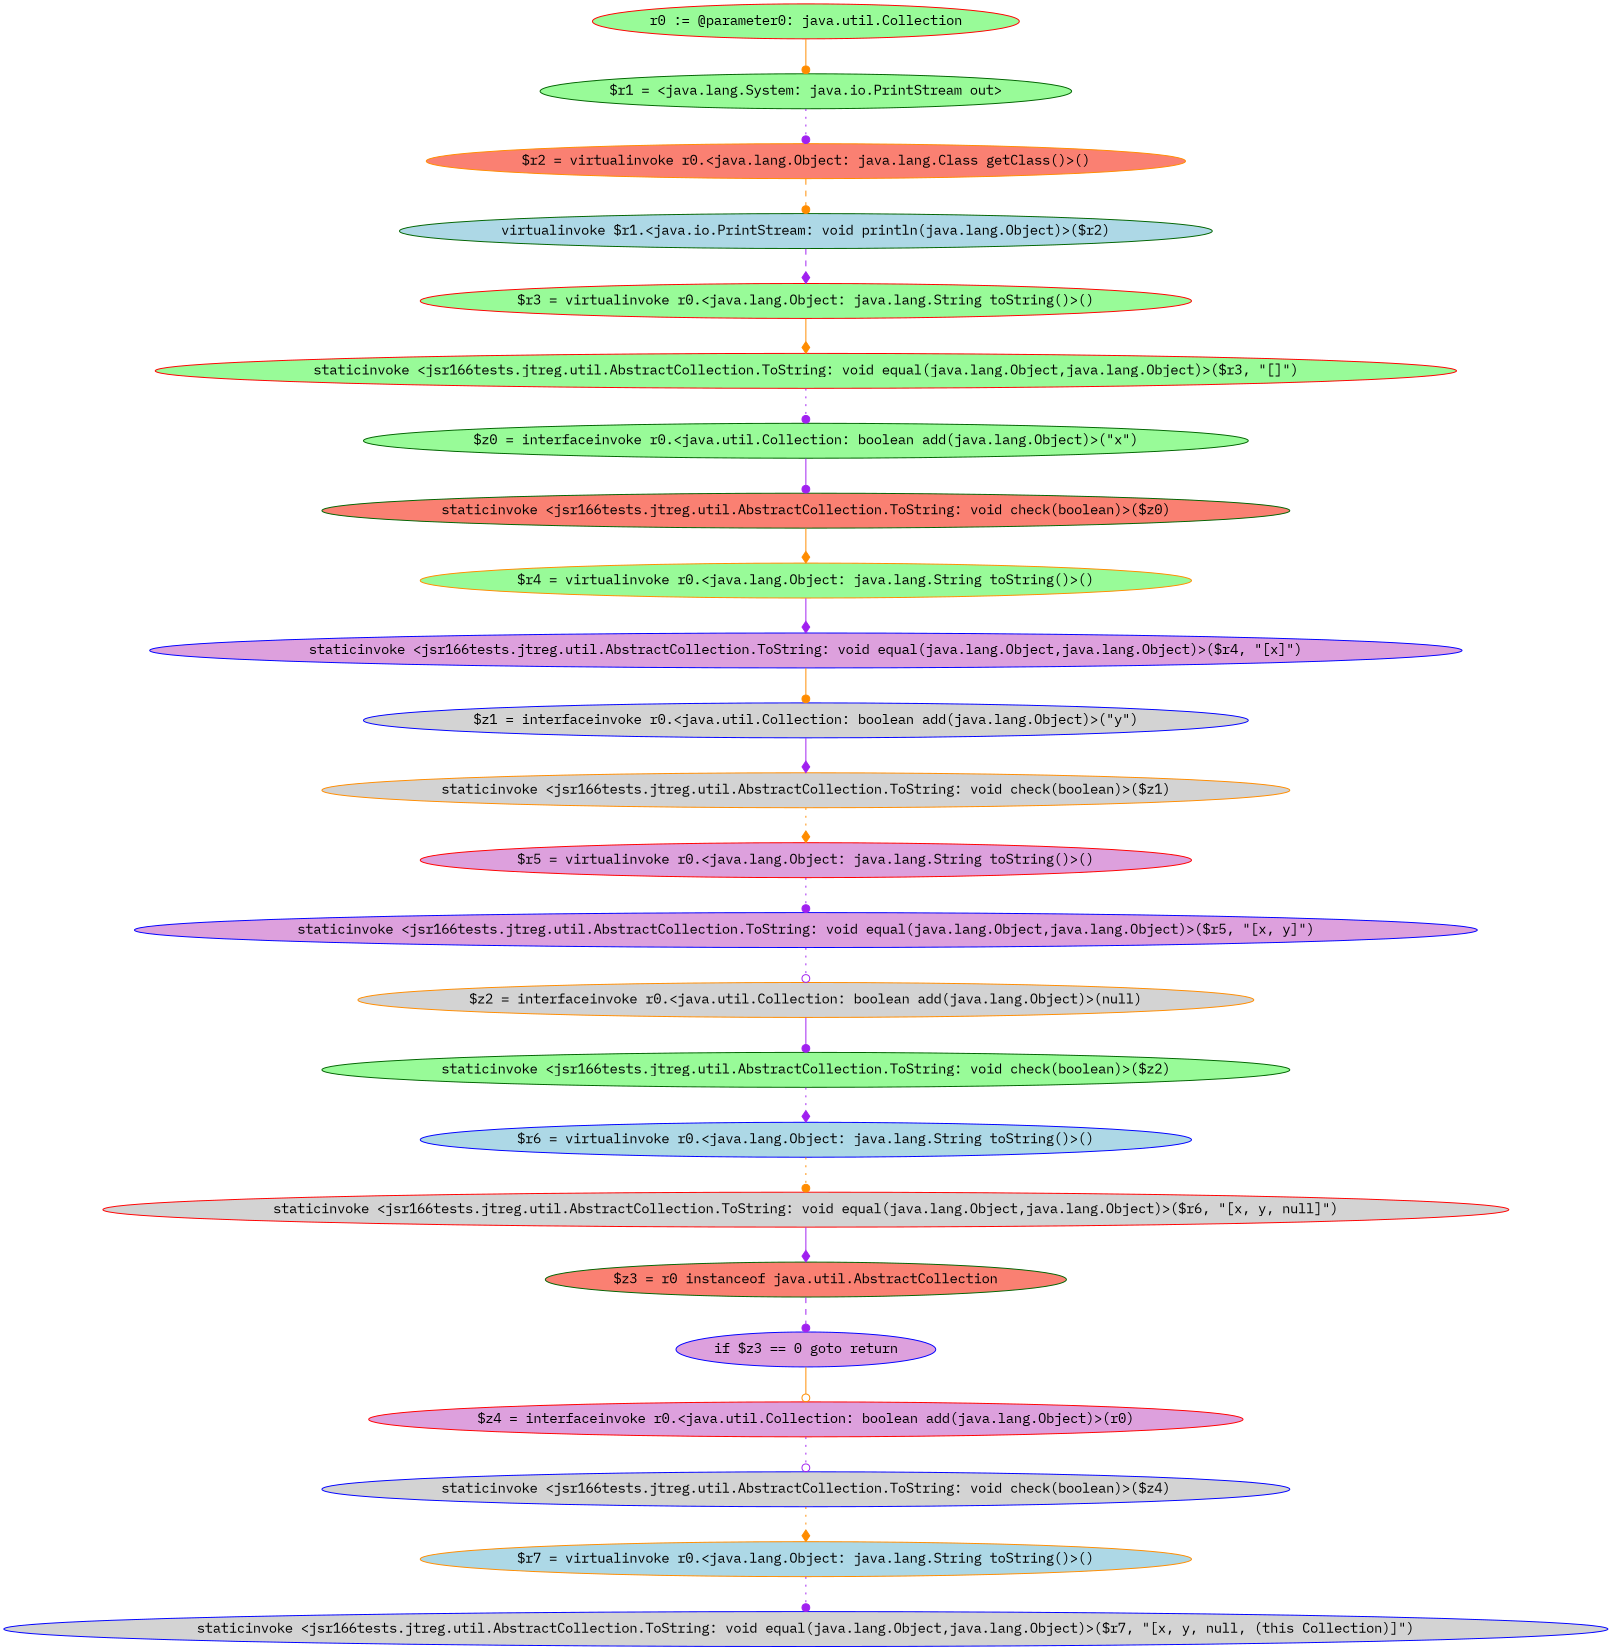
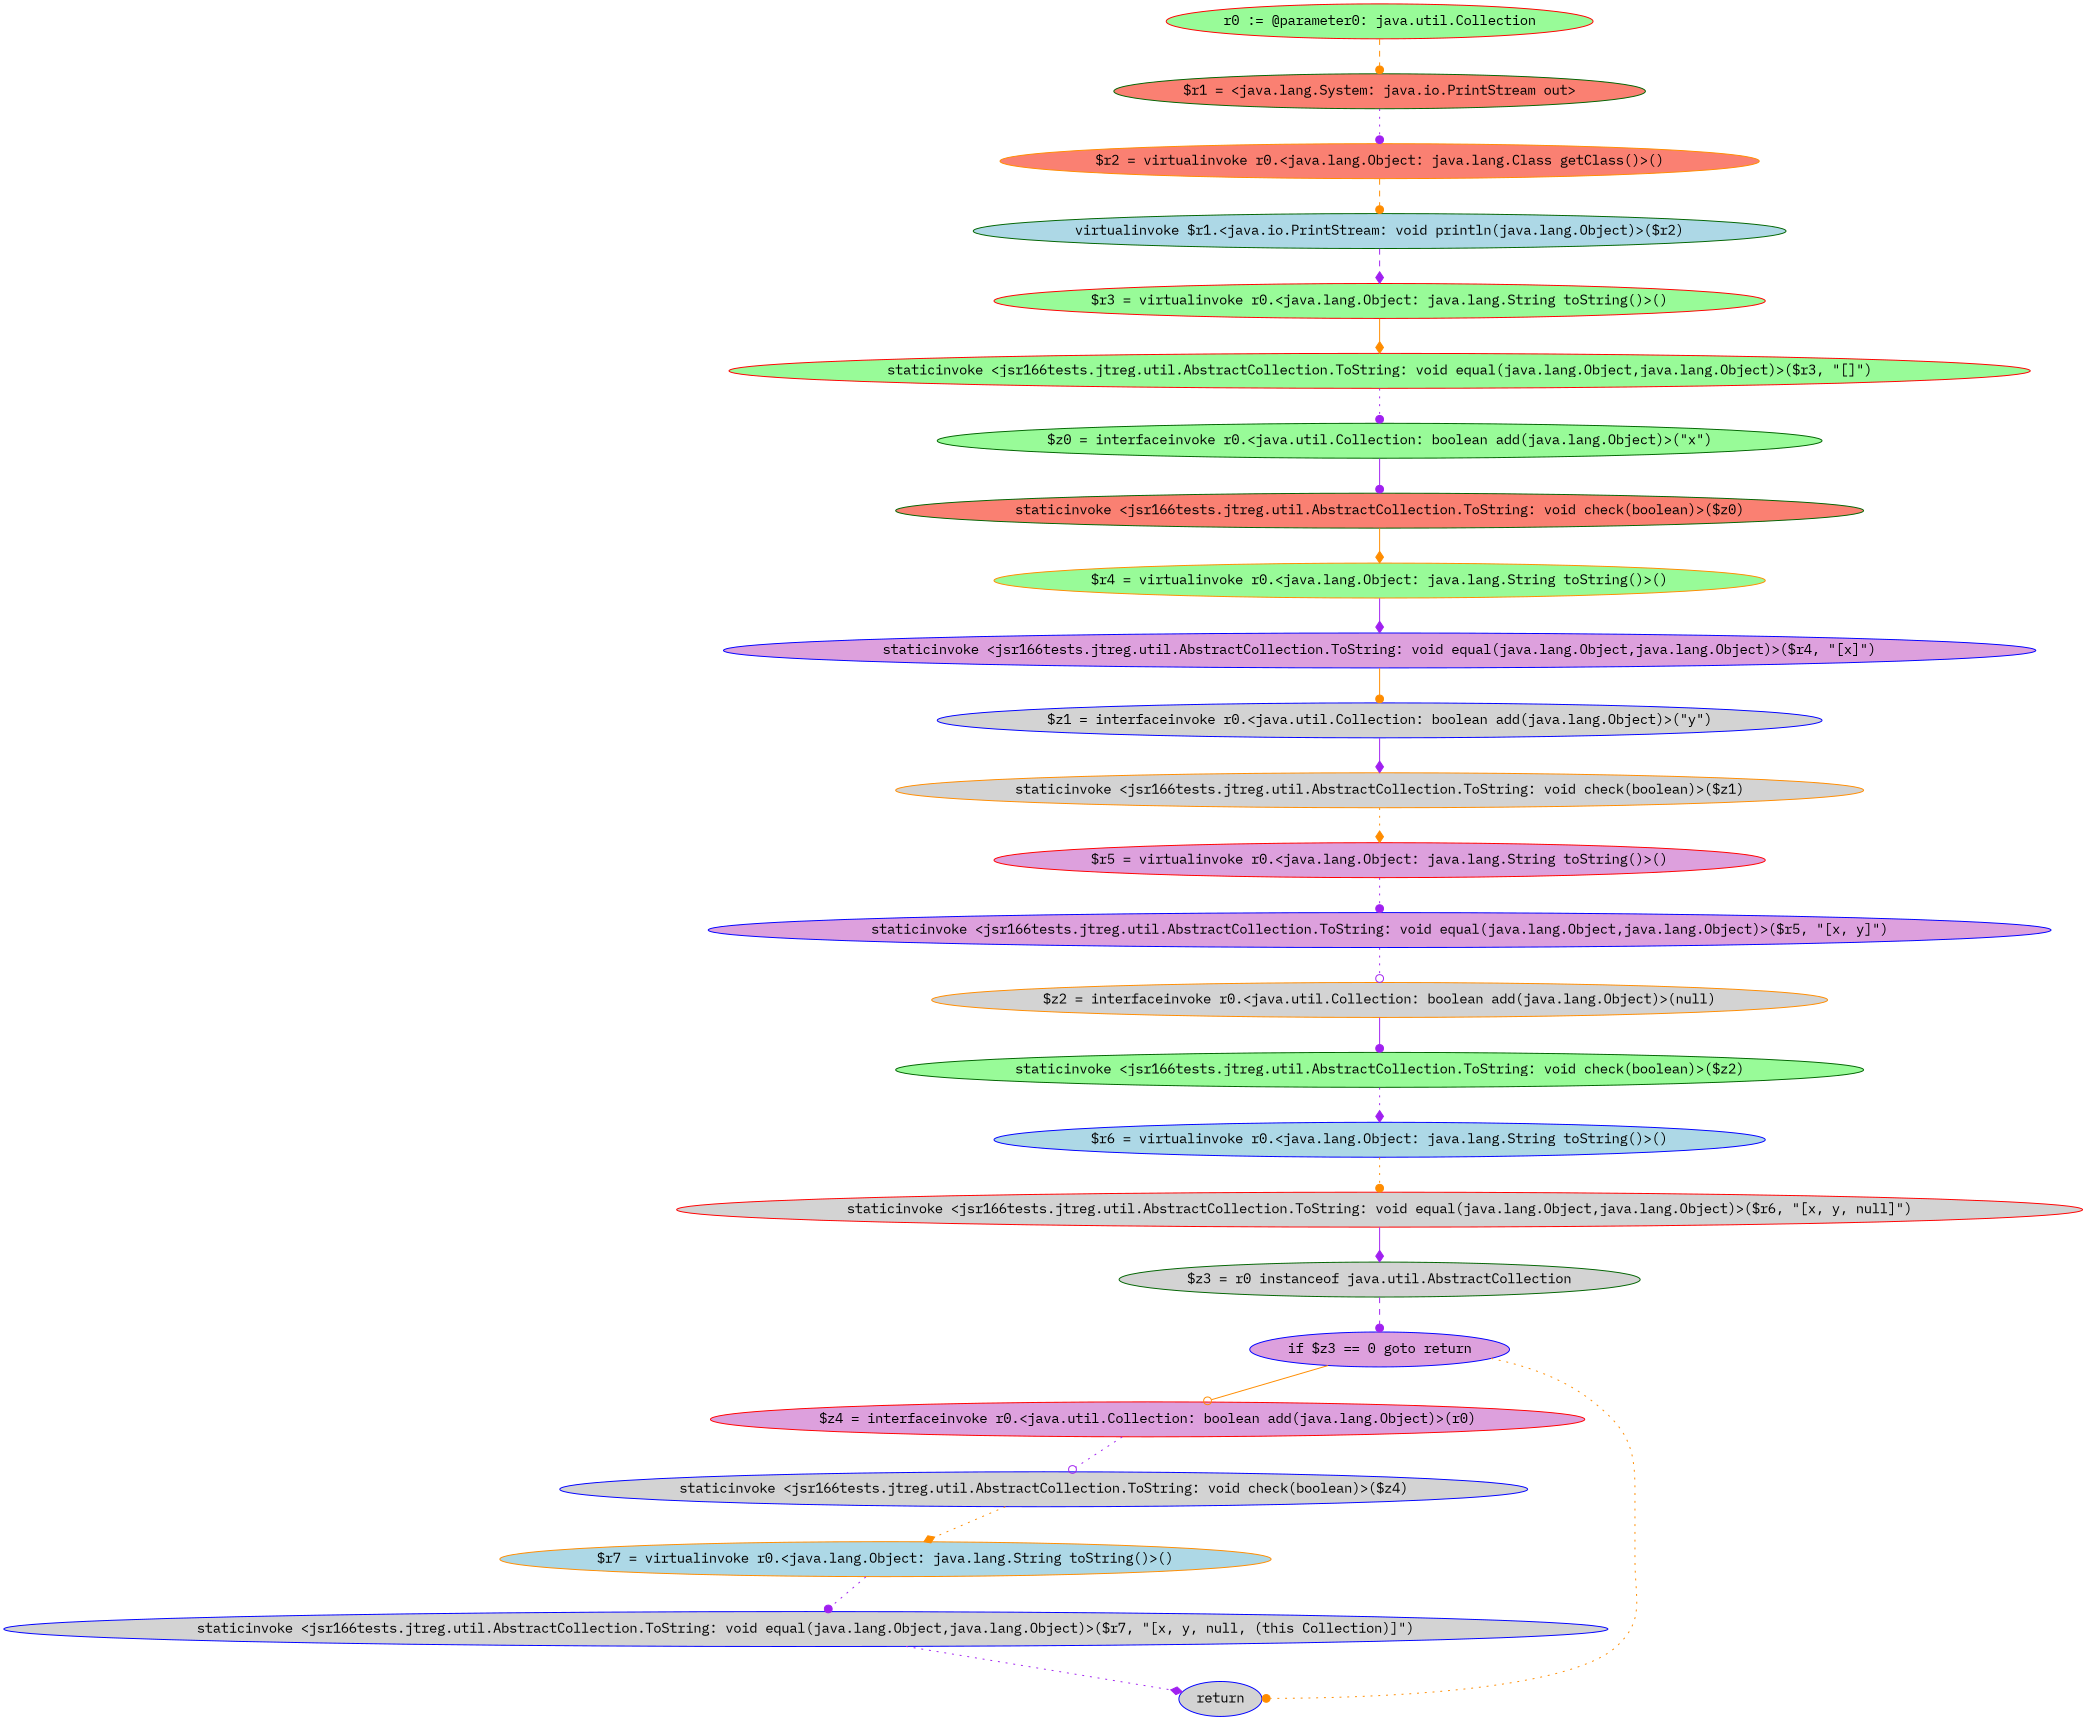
(806, 53) -> (1380, 53)
(806, 91) -> (1380, 91)
(806, 1280) -> (1380, 1280)
none -> (1220, 1699)
